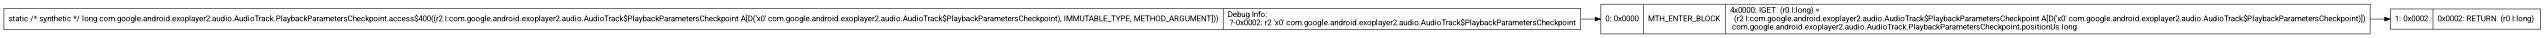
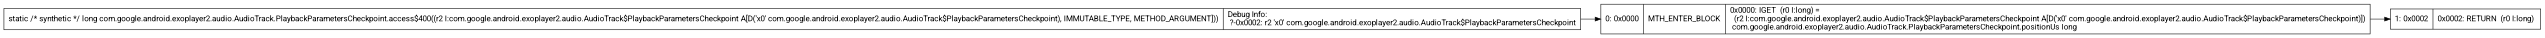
(1776, 10) -> (1776, 10)
